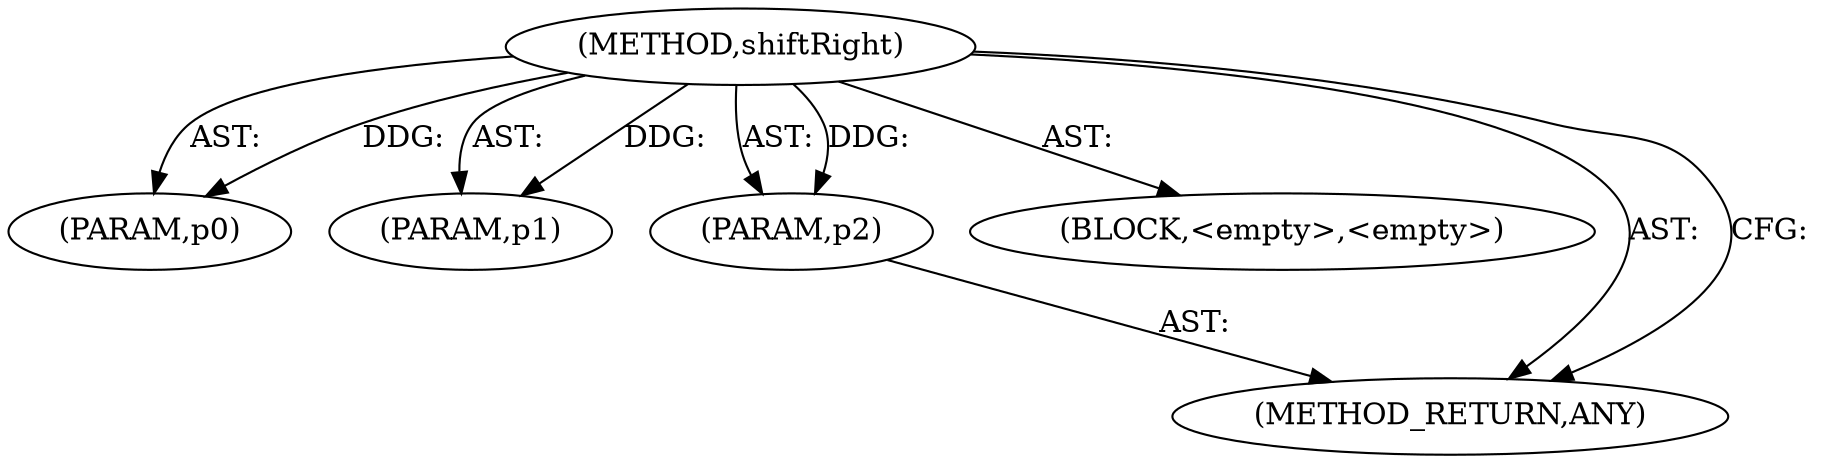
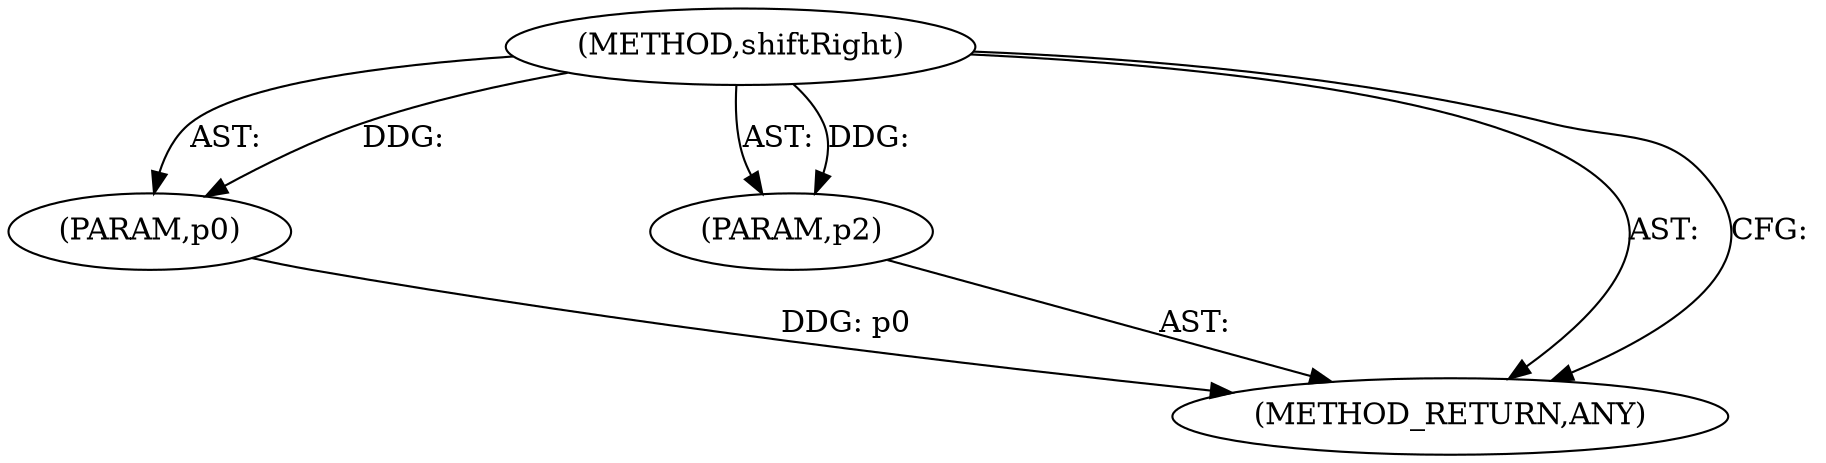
(471, 232) -> none
(1282, 232) -> none
none -> (730, 333)
